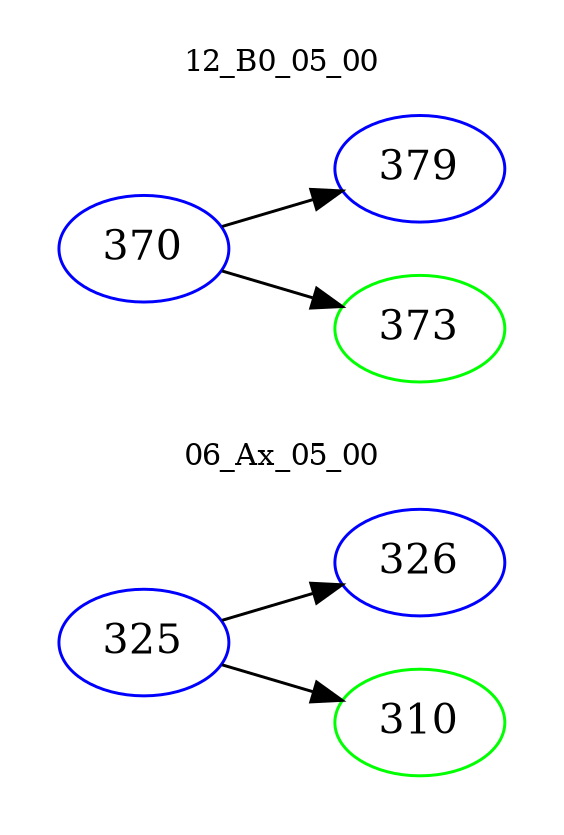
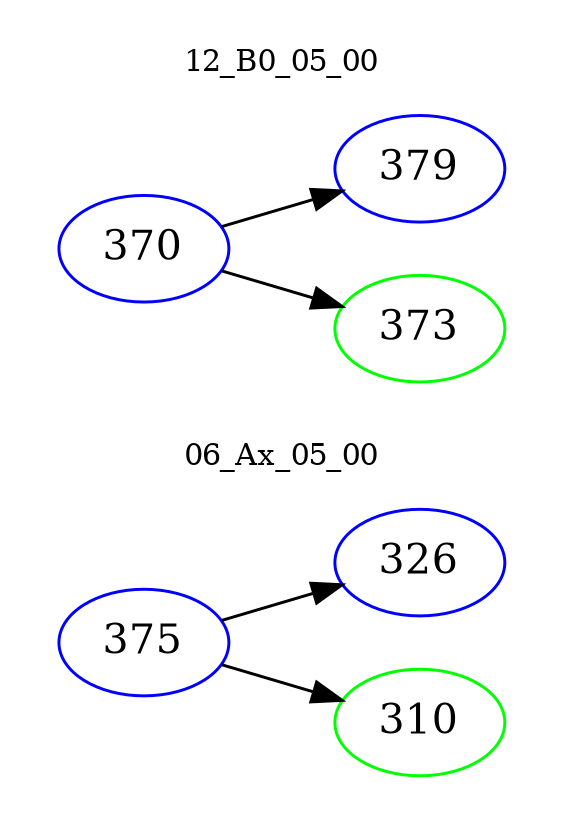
(144, 643) -> (144, 643)
